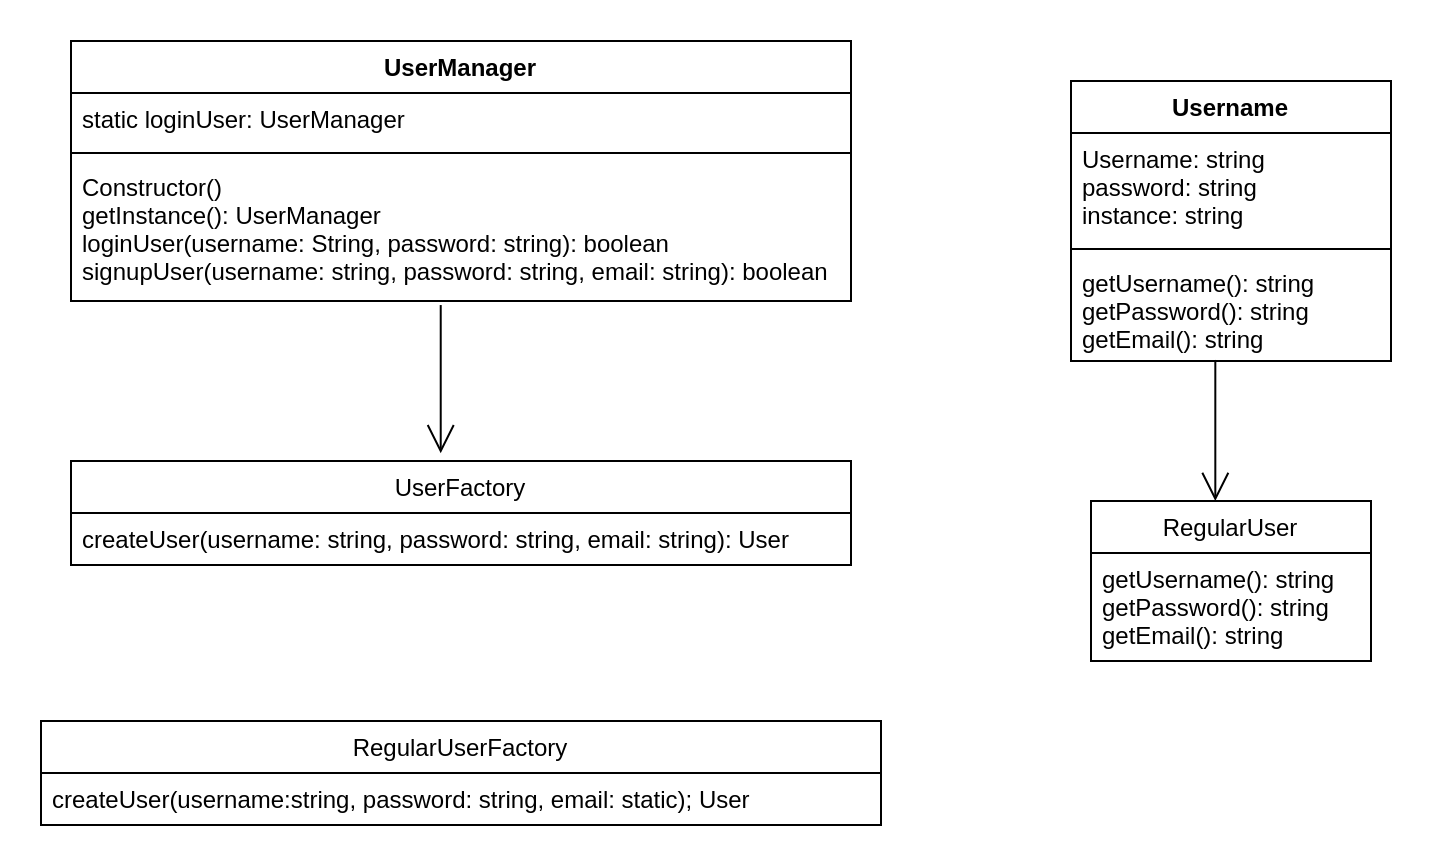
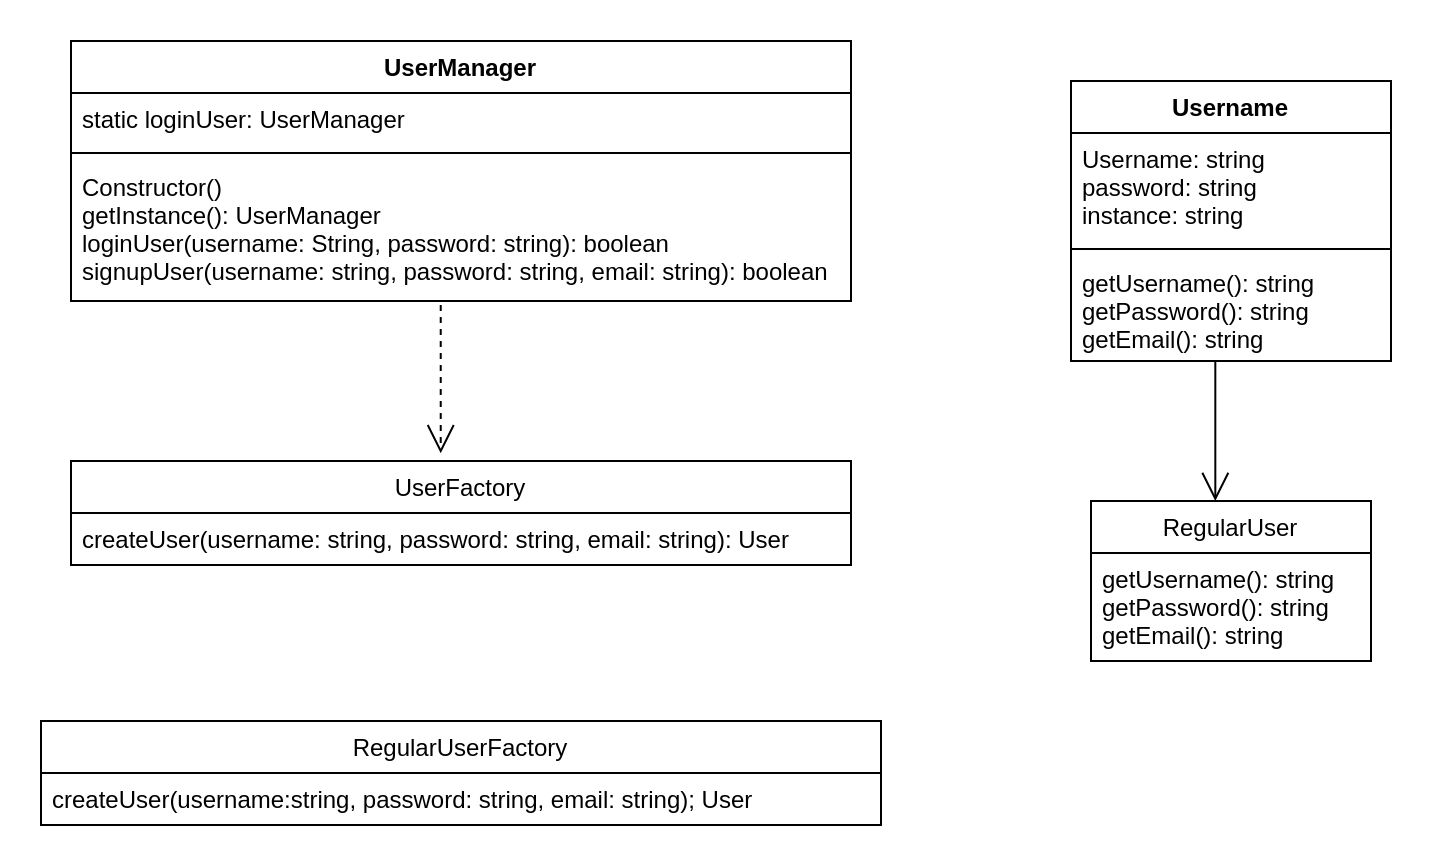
(441, 378) -> (441, 378)
(446, 800) -> (446, 800)
